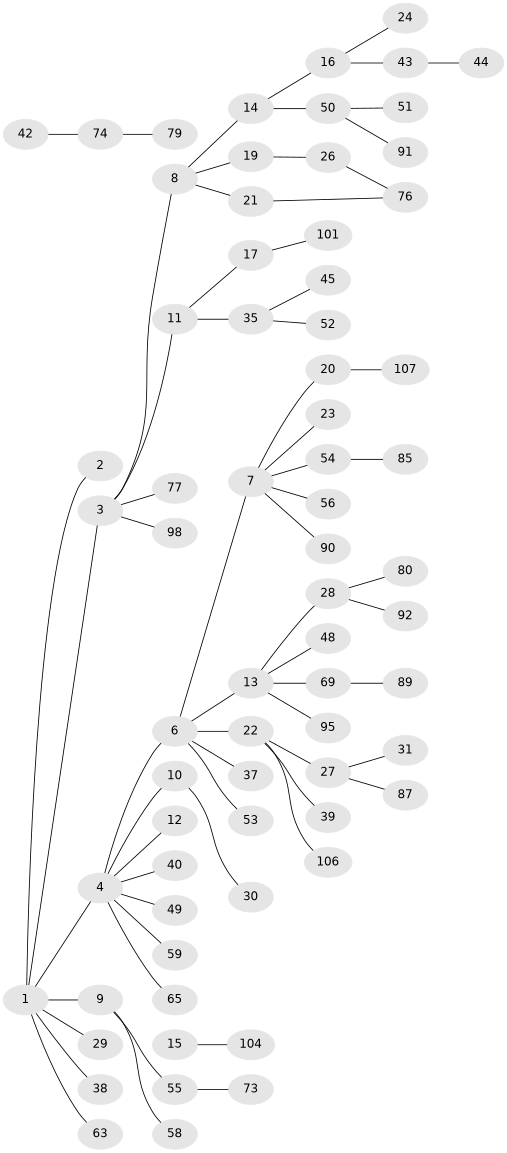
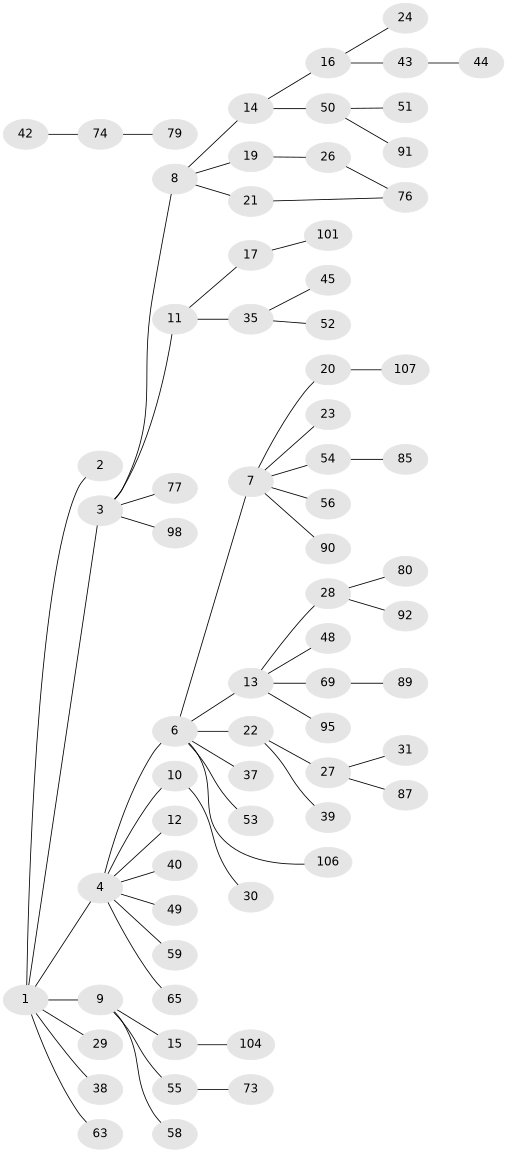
(289, 797) -> (218, 833)
none -> (138, 1022)
